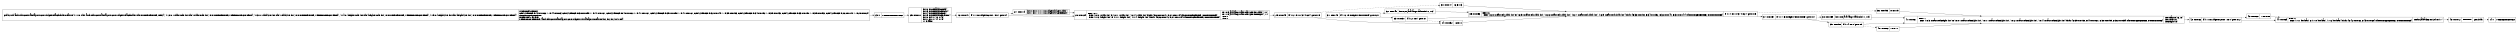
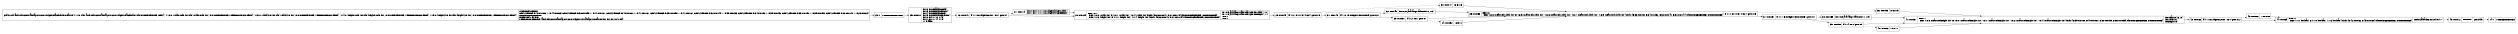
(1377, 22) -> (1323, 15)
